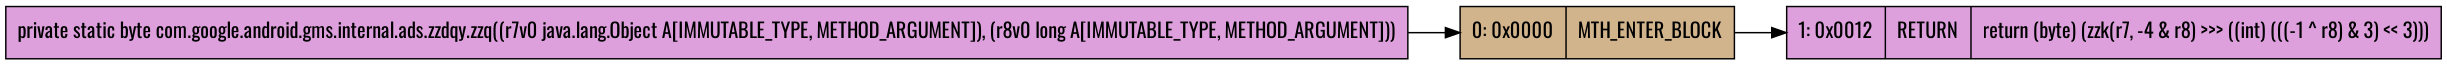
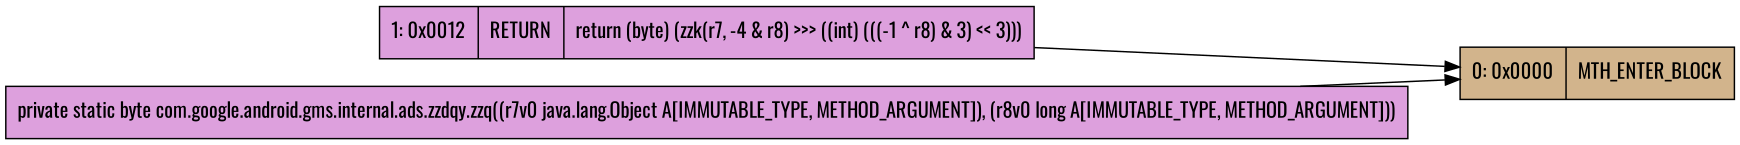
(1753, 33) -> (1240, 57)
